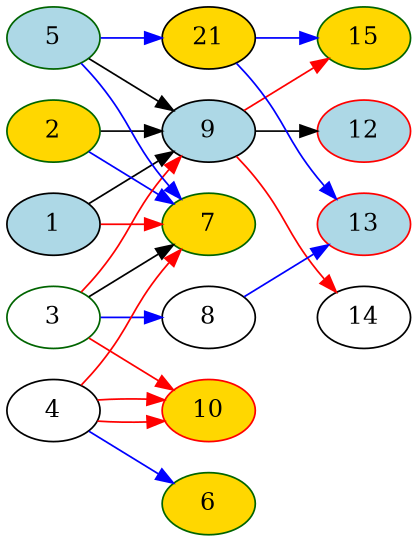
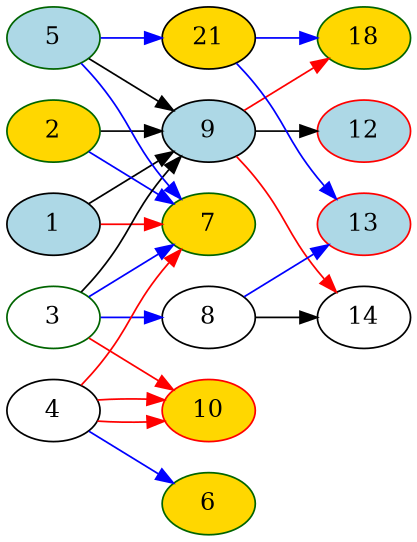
(364, 38) -> (364, 38)
(125, 235) -> (125, 235)
(124, 275) -> (124, 275)
none -> (278, 317)
